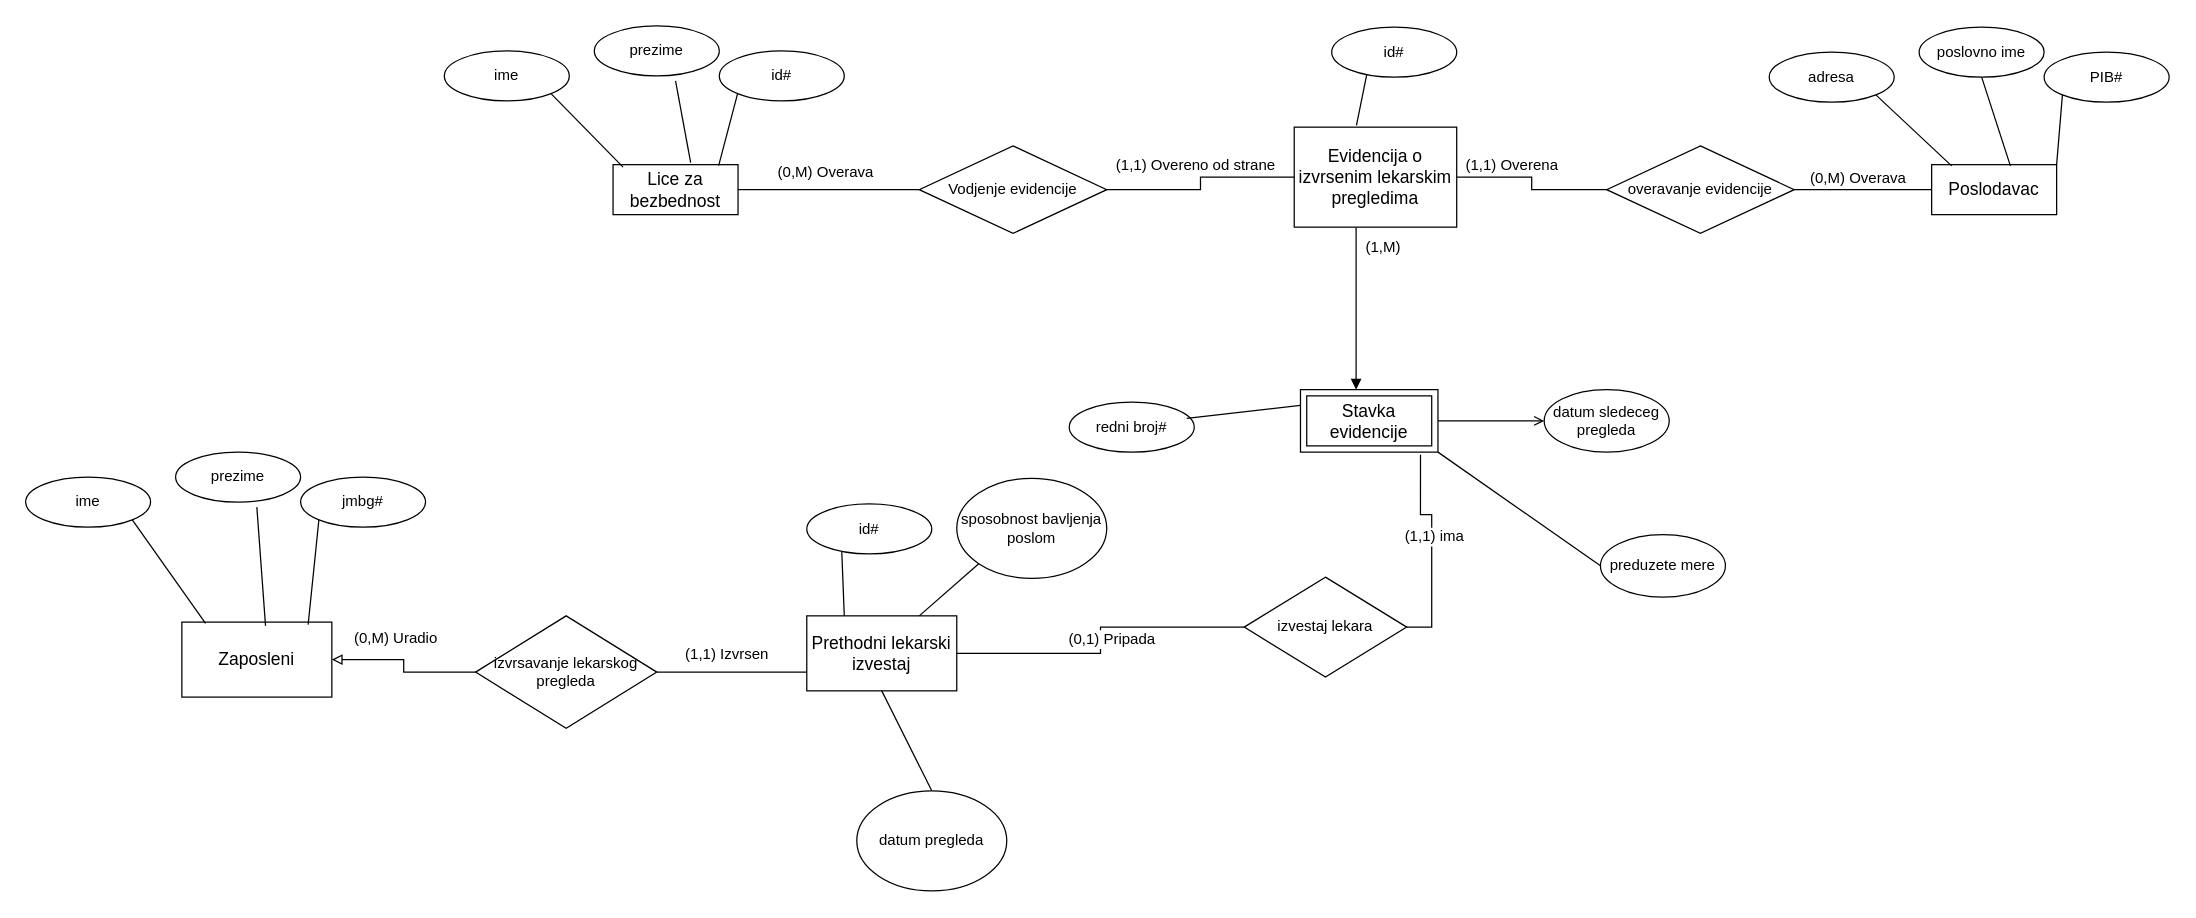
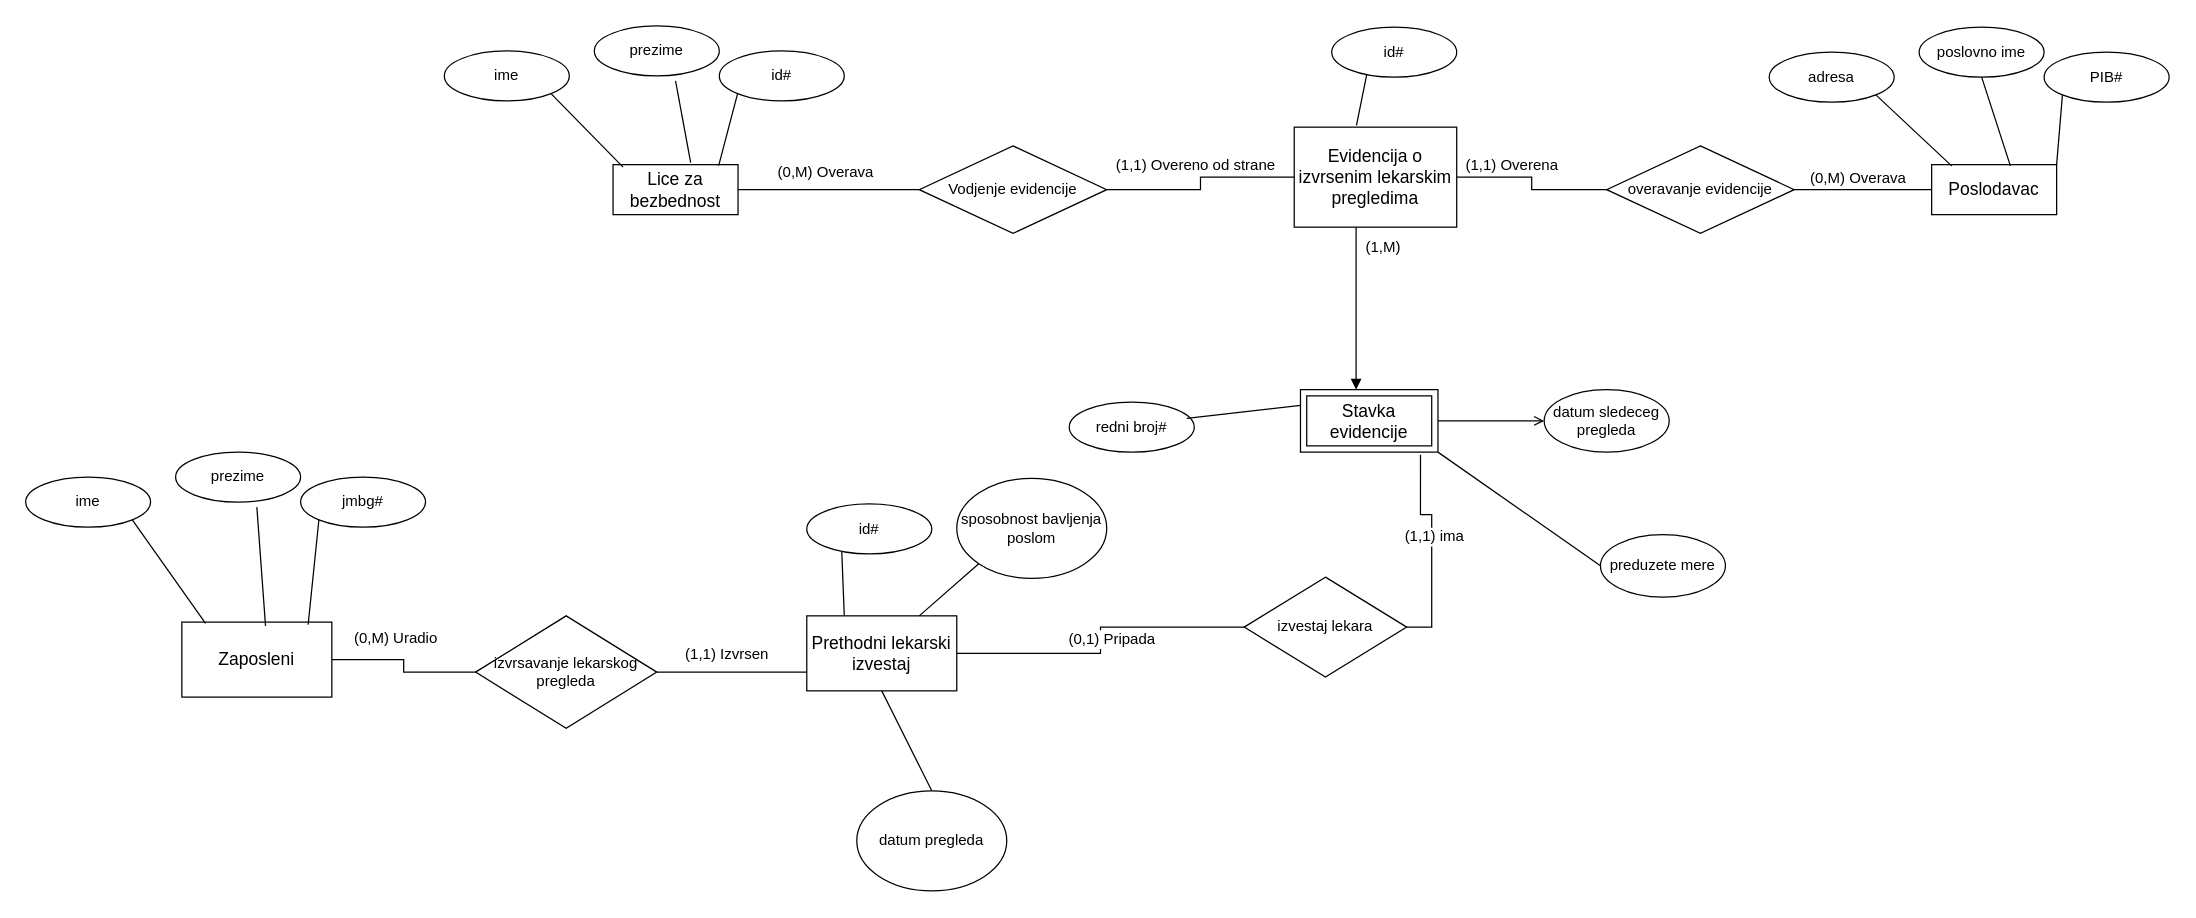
(343, 659) -> (338, 659)
